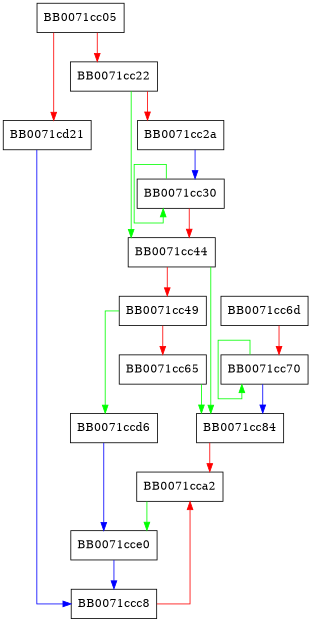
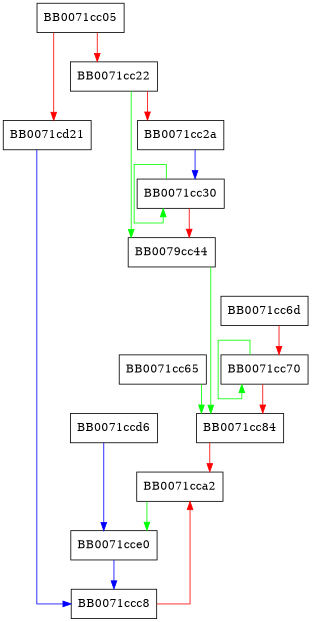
(172, 252) -> (172, 252)
(163, 311) -> none
(263, 395) -> (263, 395)
